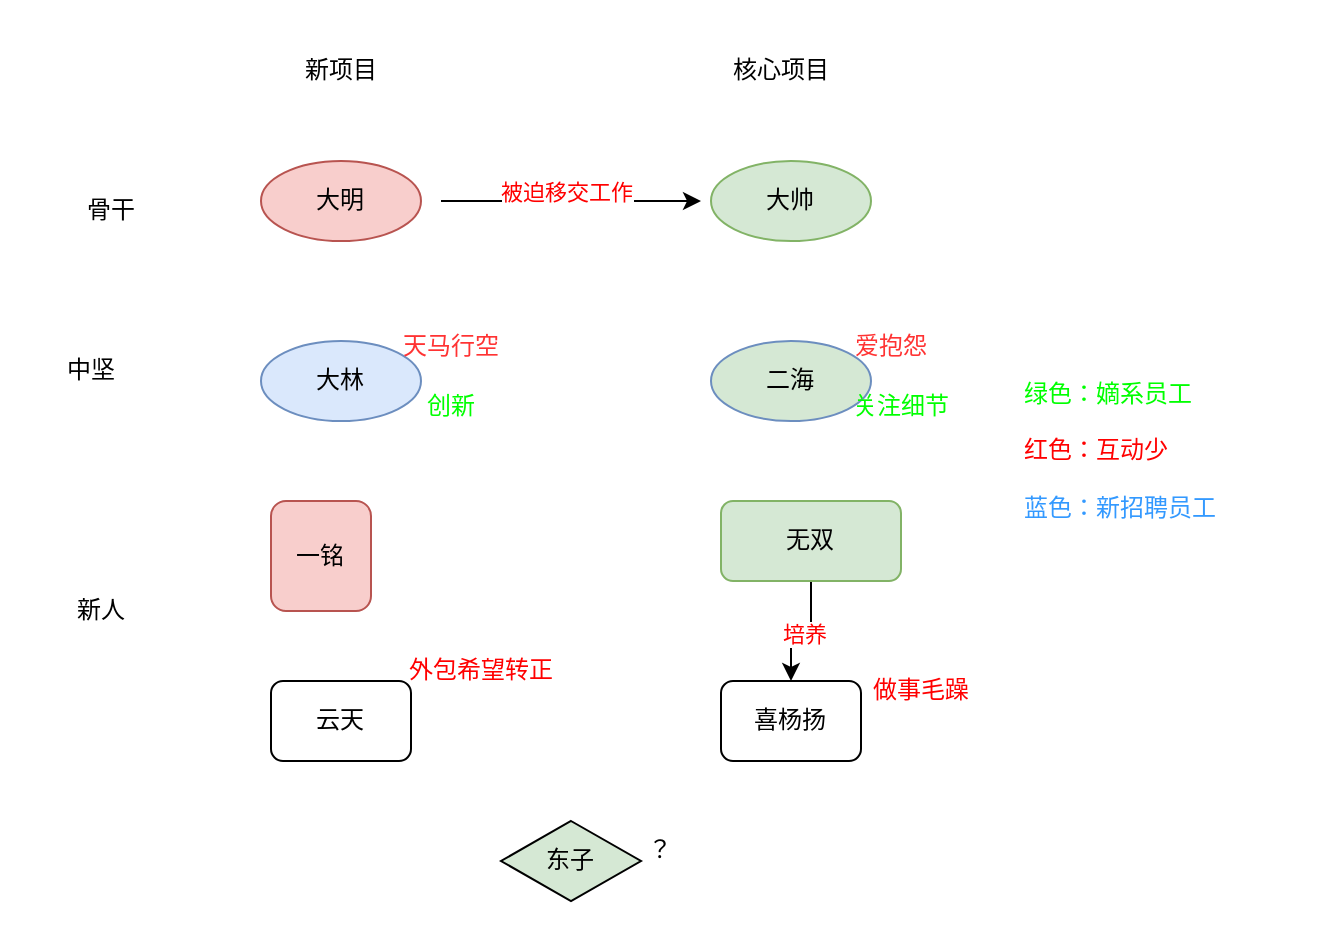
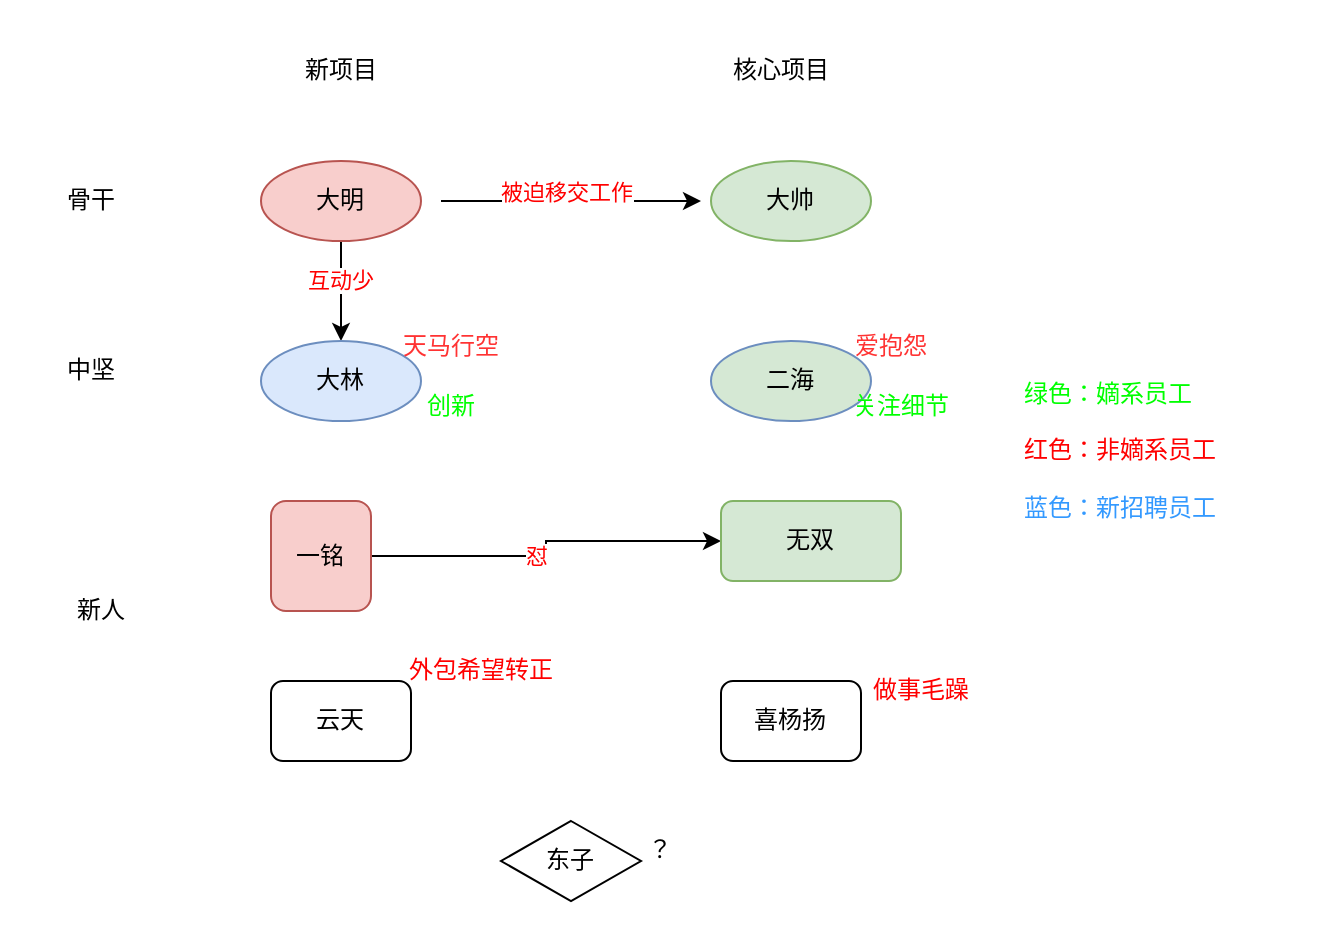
(111, 211) -> (91, 201)
none -> (341, 284)
(1121, 451) -> (1121, 451)
none -> (546, 555)
(808, 631) -> none
(571, 861) -> (571, 861)
